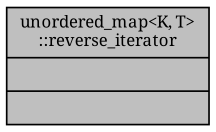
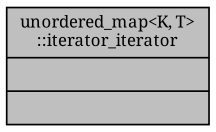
(108, 41) -> (108, 41)
